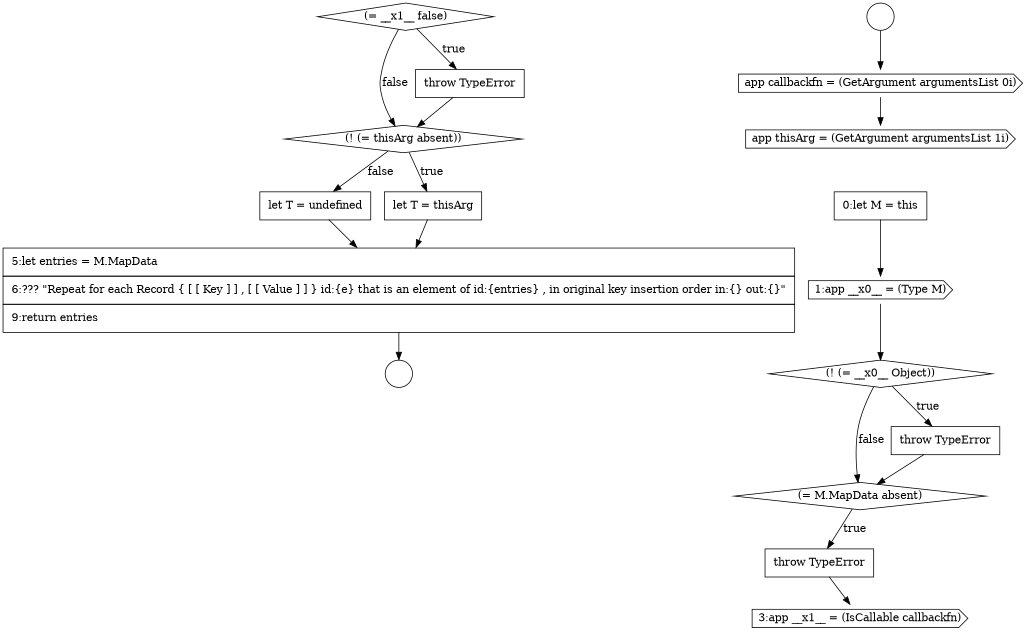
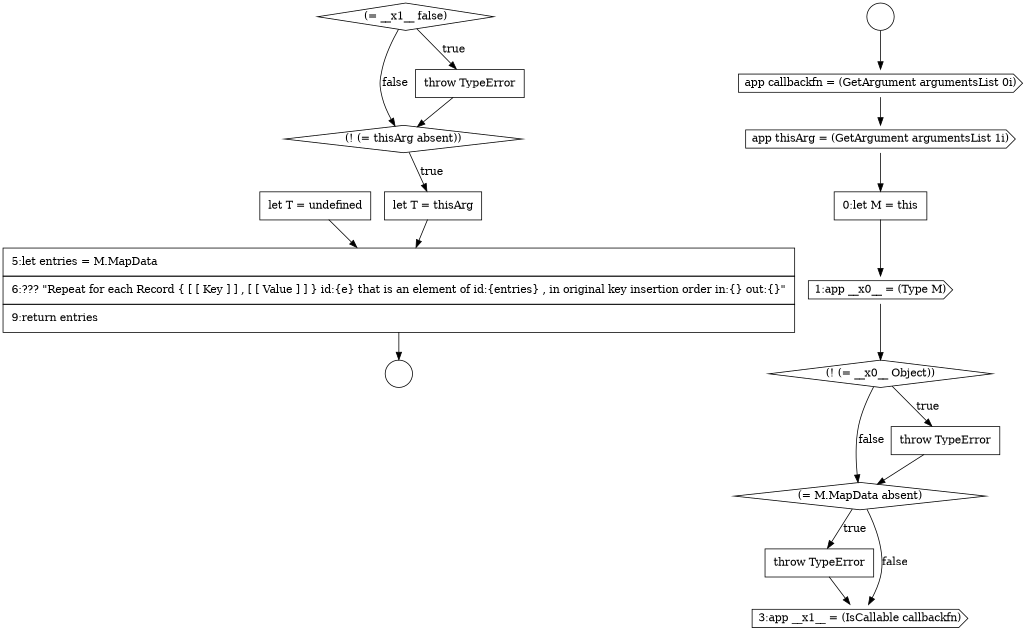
none -> (881, 168)
(364, 169) -> none
none -> (881, 553)
